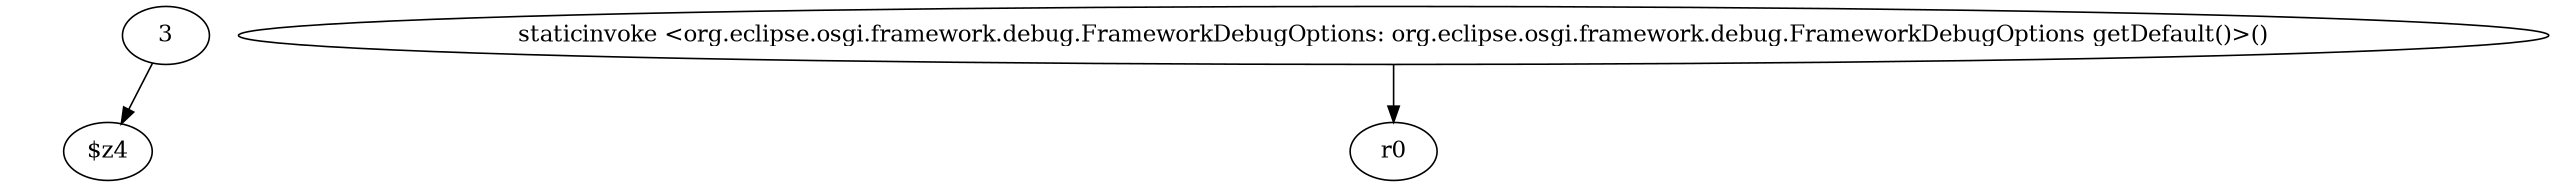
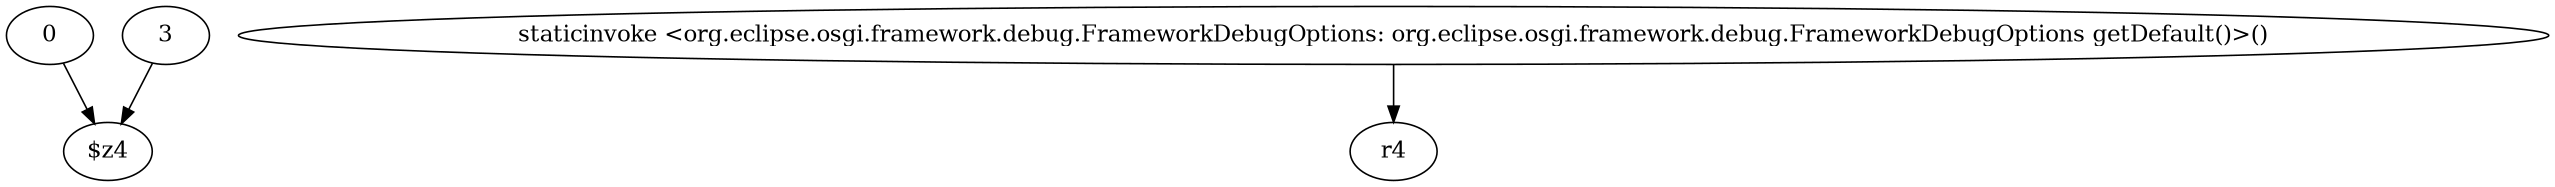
none -> (50, 35)
(1394, 151) -> (1394, 151)
